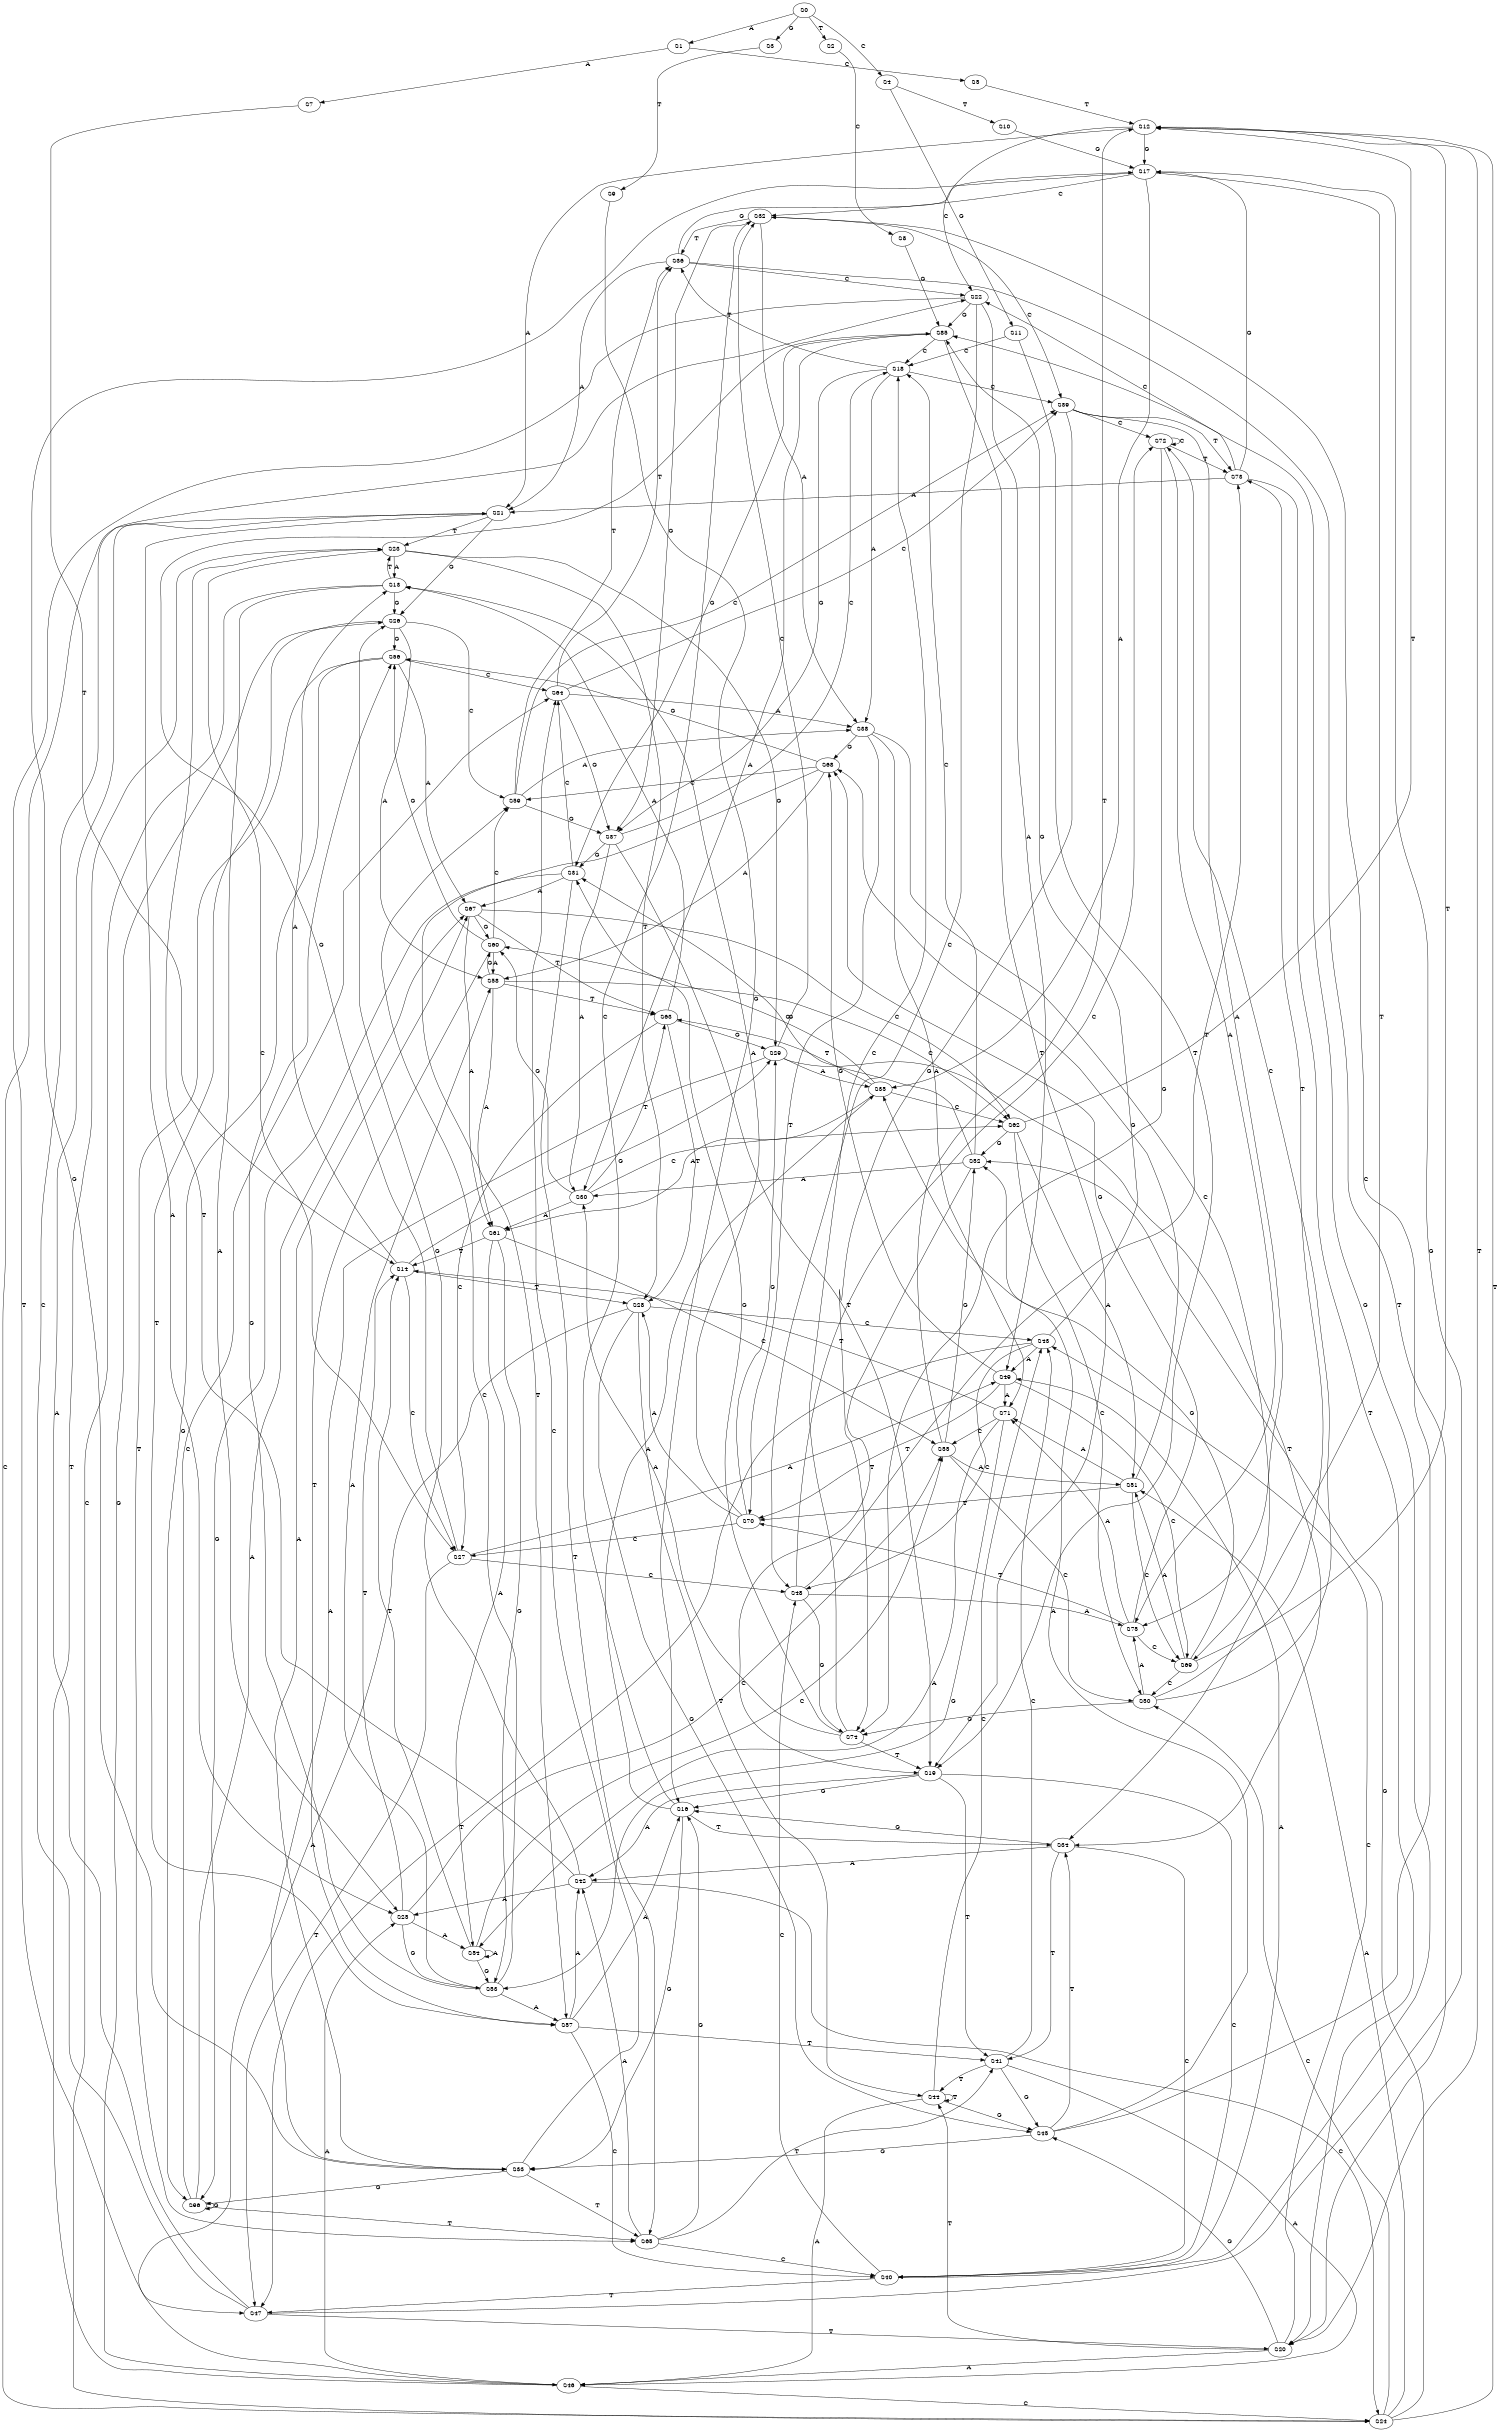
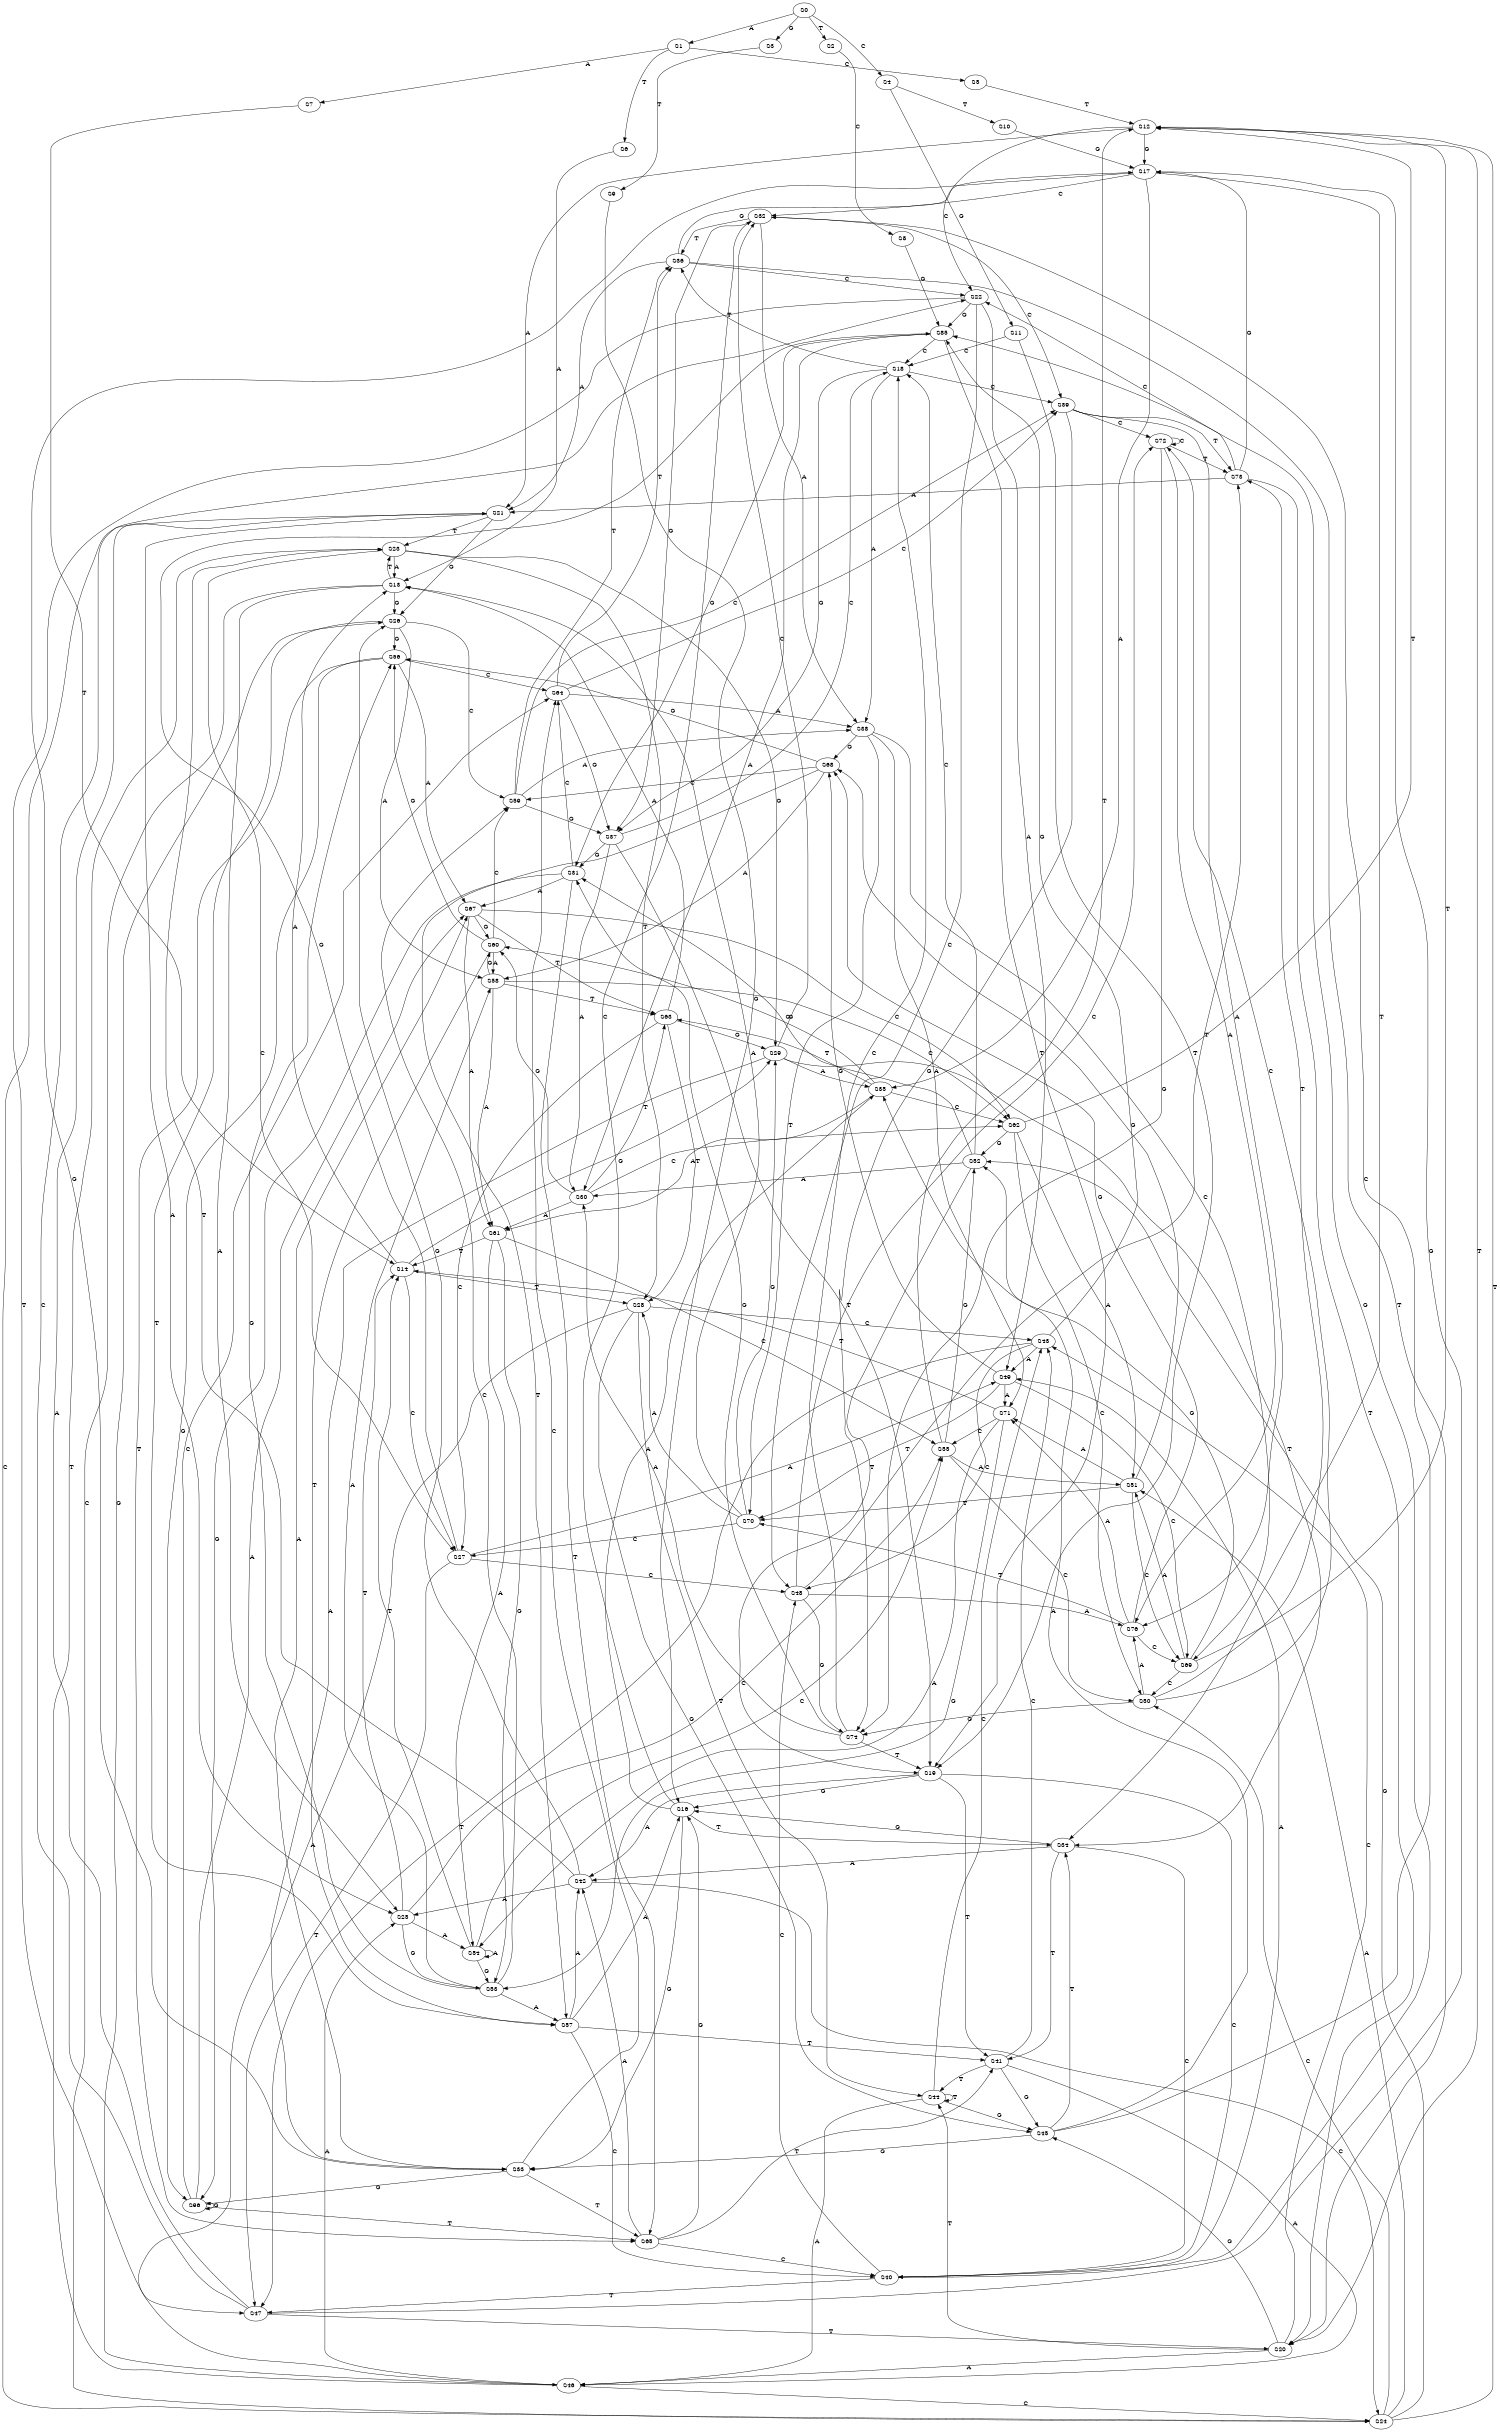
none -> (624, 149)
(1132, 1629) -> (1132, 1629)
